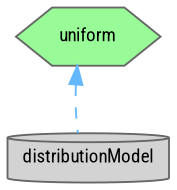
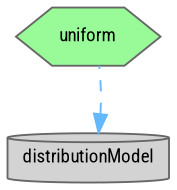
(76, 109) -> (101, 90)
